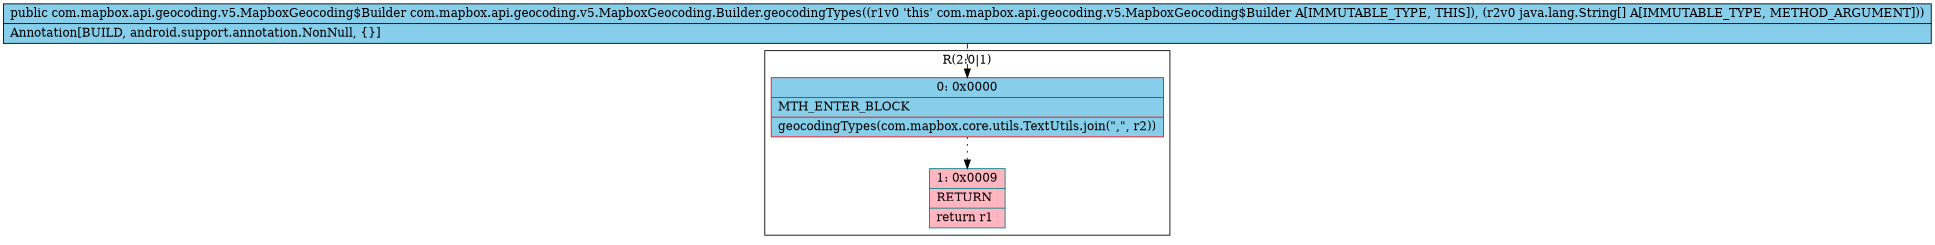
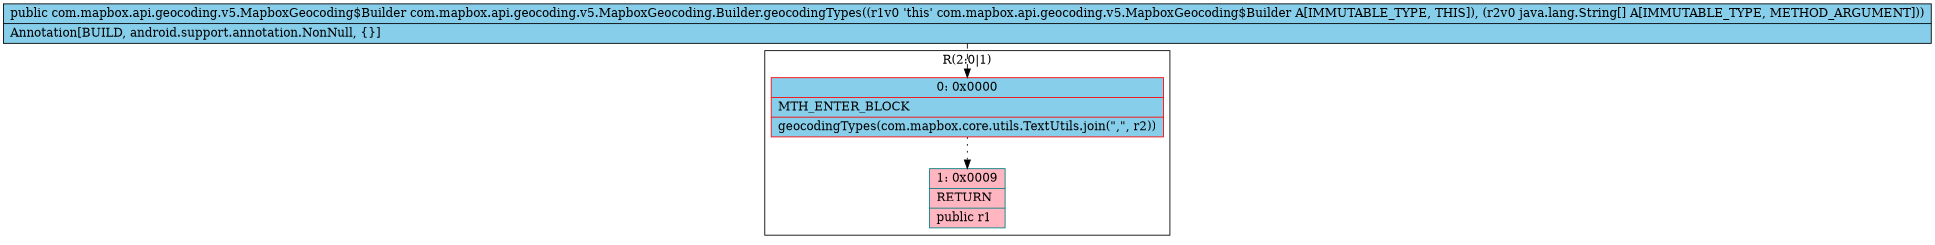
(965, 218) -> (964, 218)
